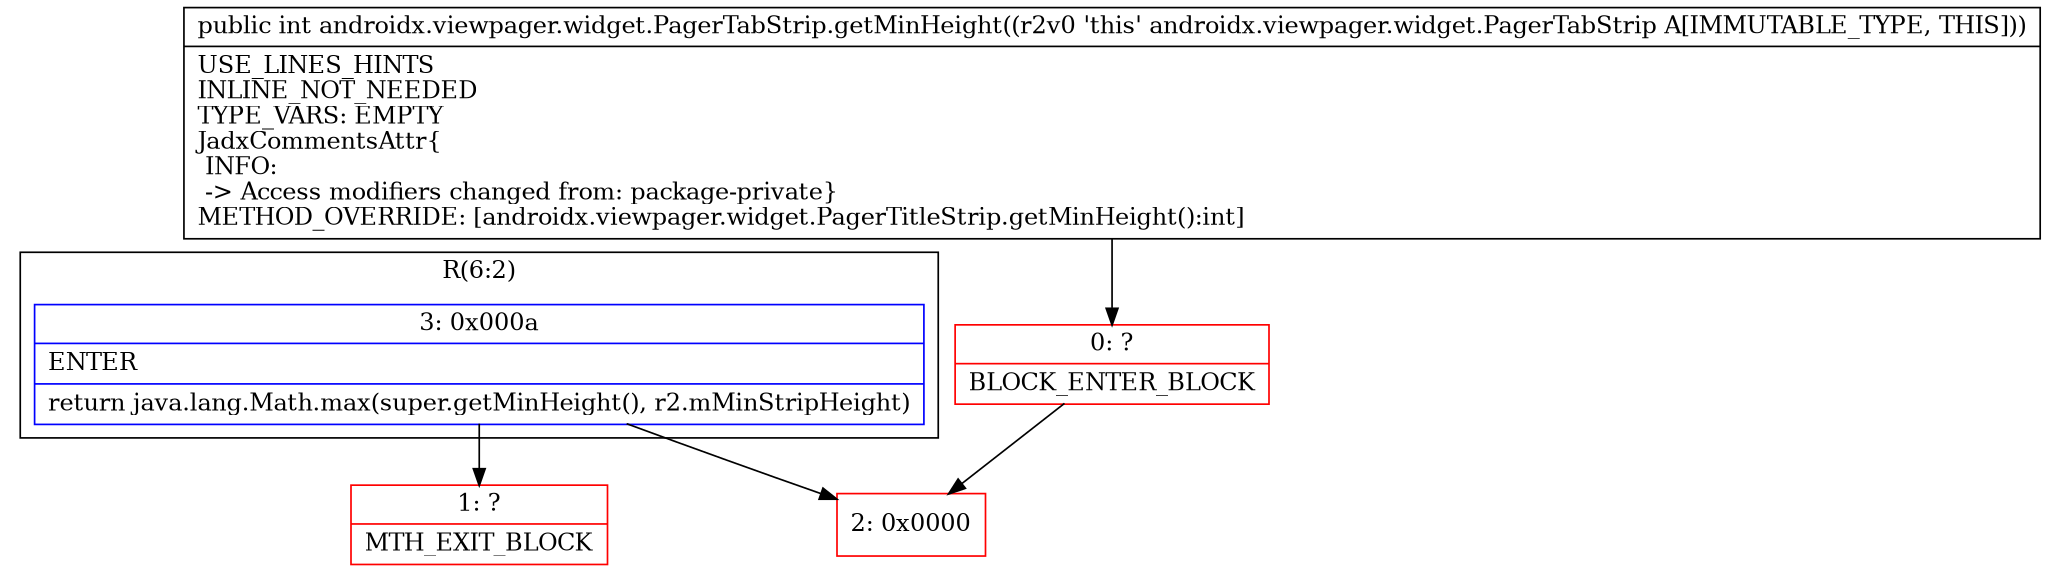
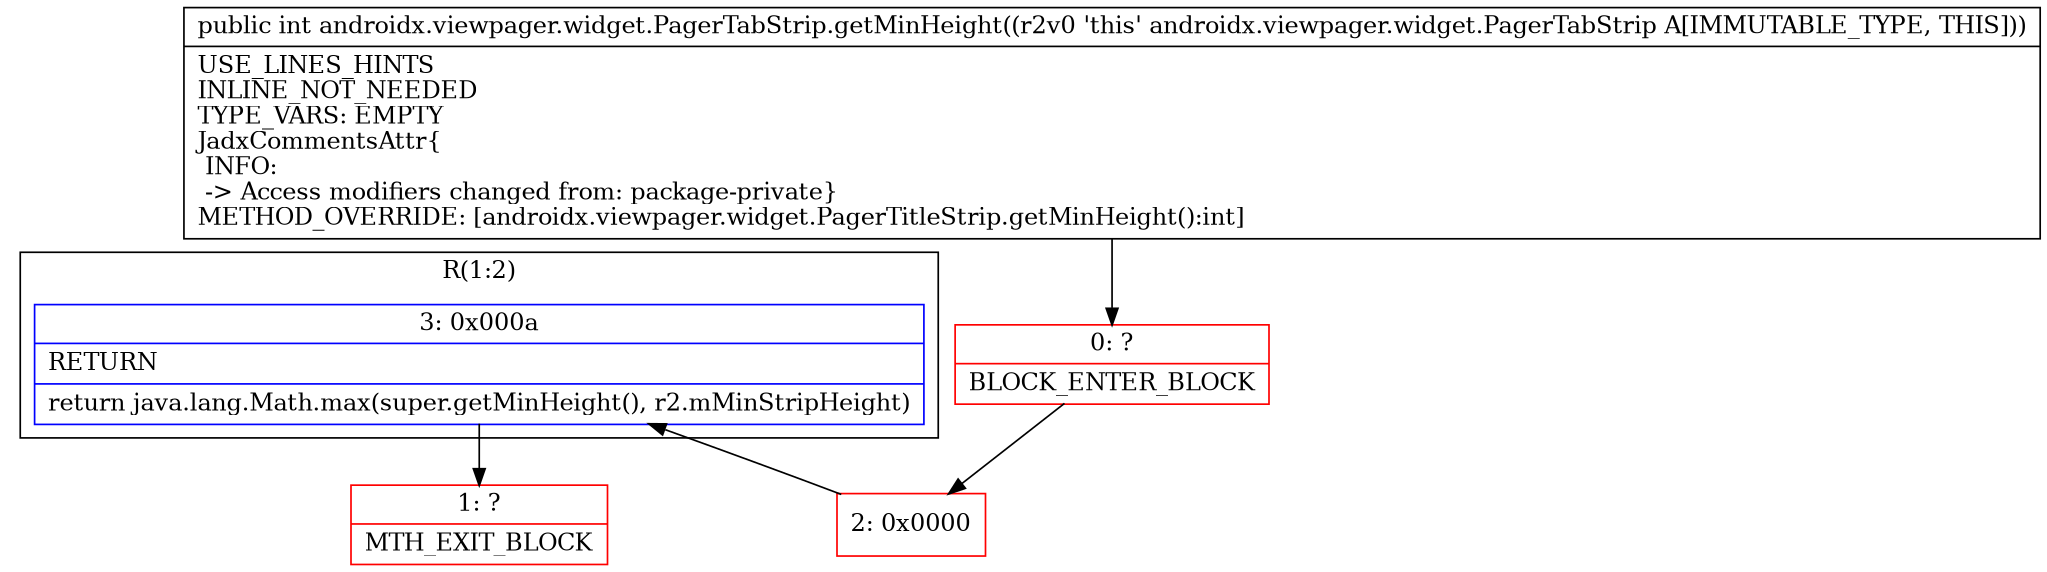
(479, 272) -> (479, 272)
(93, 363) -> (103, 363)
(724, 459) -> (753, 462)
